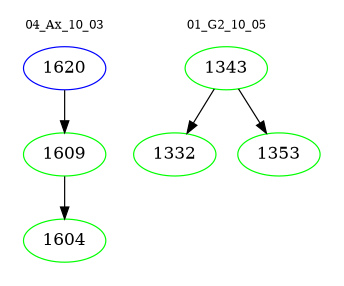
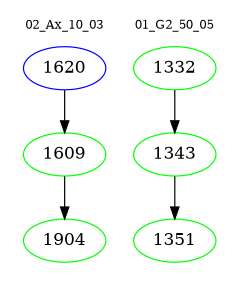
(65, 26) -> (65, 26)
(227, 26) -> (175, 26)
(204, 106) -> (175, 105)
(279, 154) -> (175, 241)
(65, 241) -> (65, 241)
